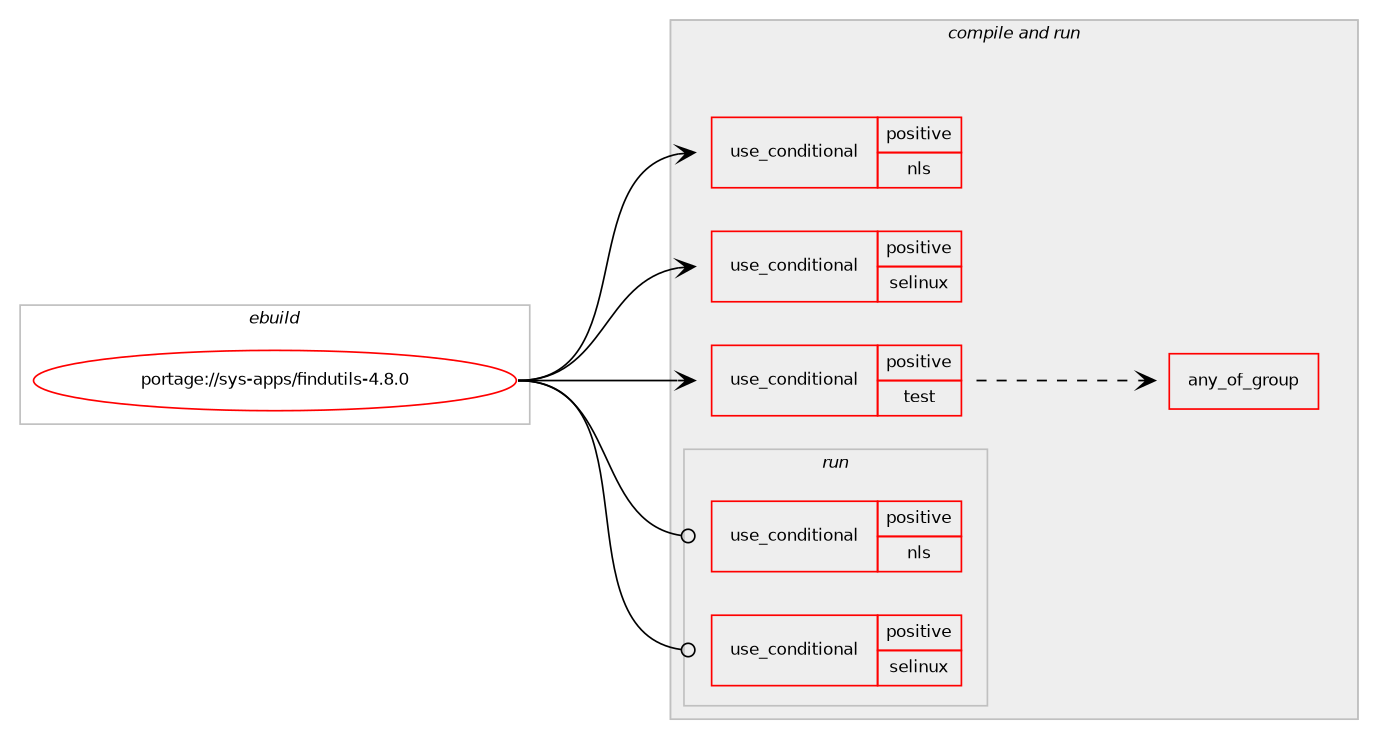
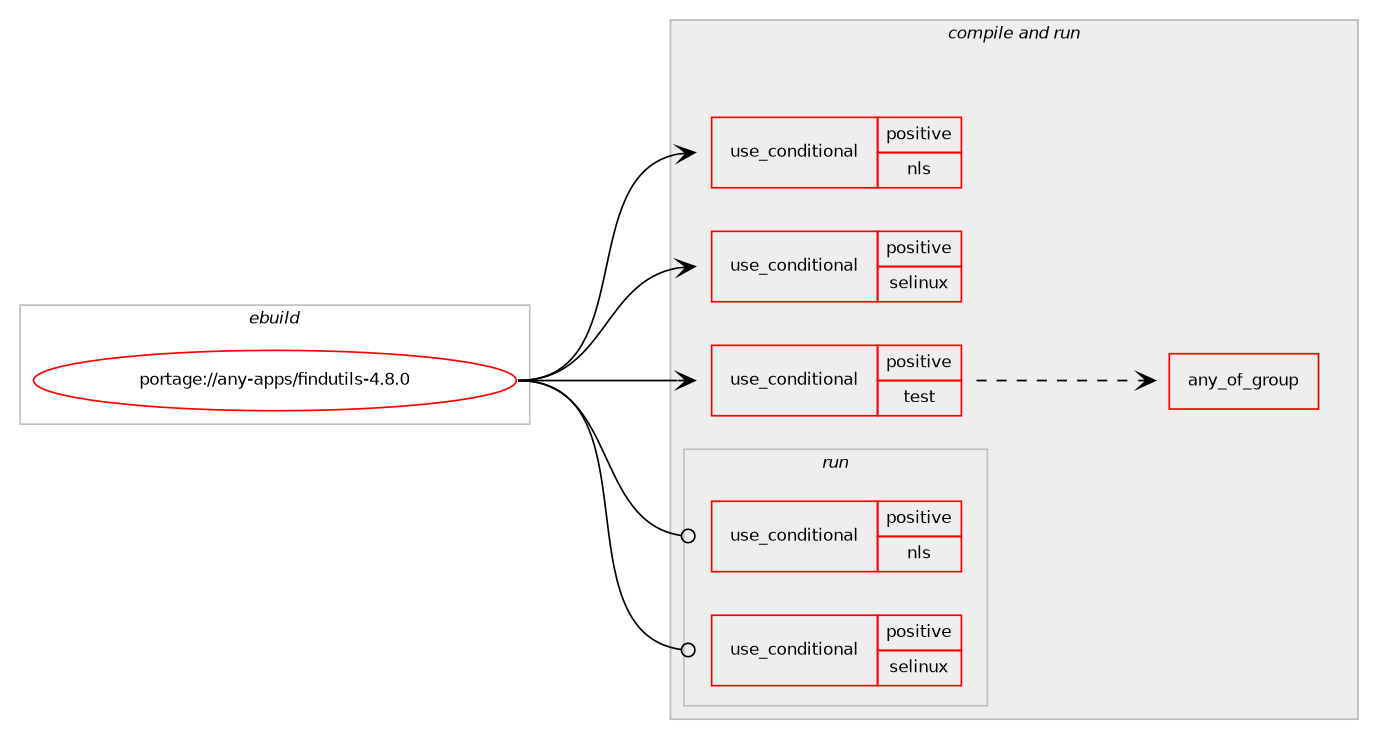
(275, 381) -> (275, 381)
